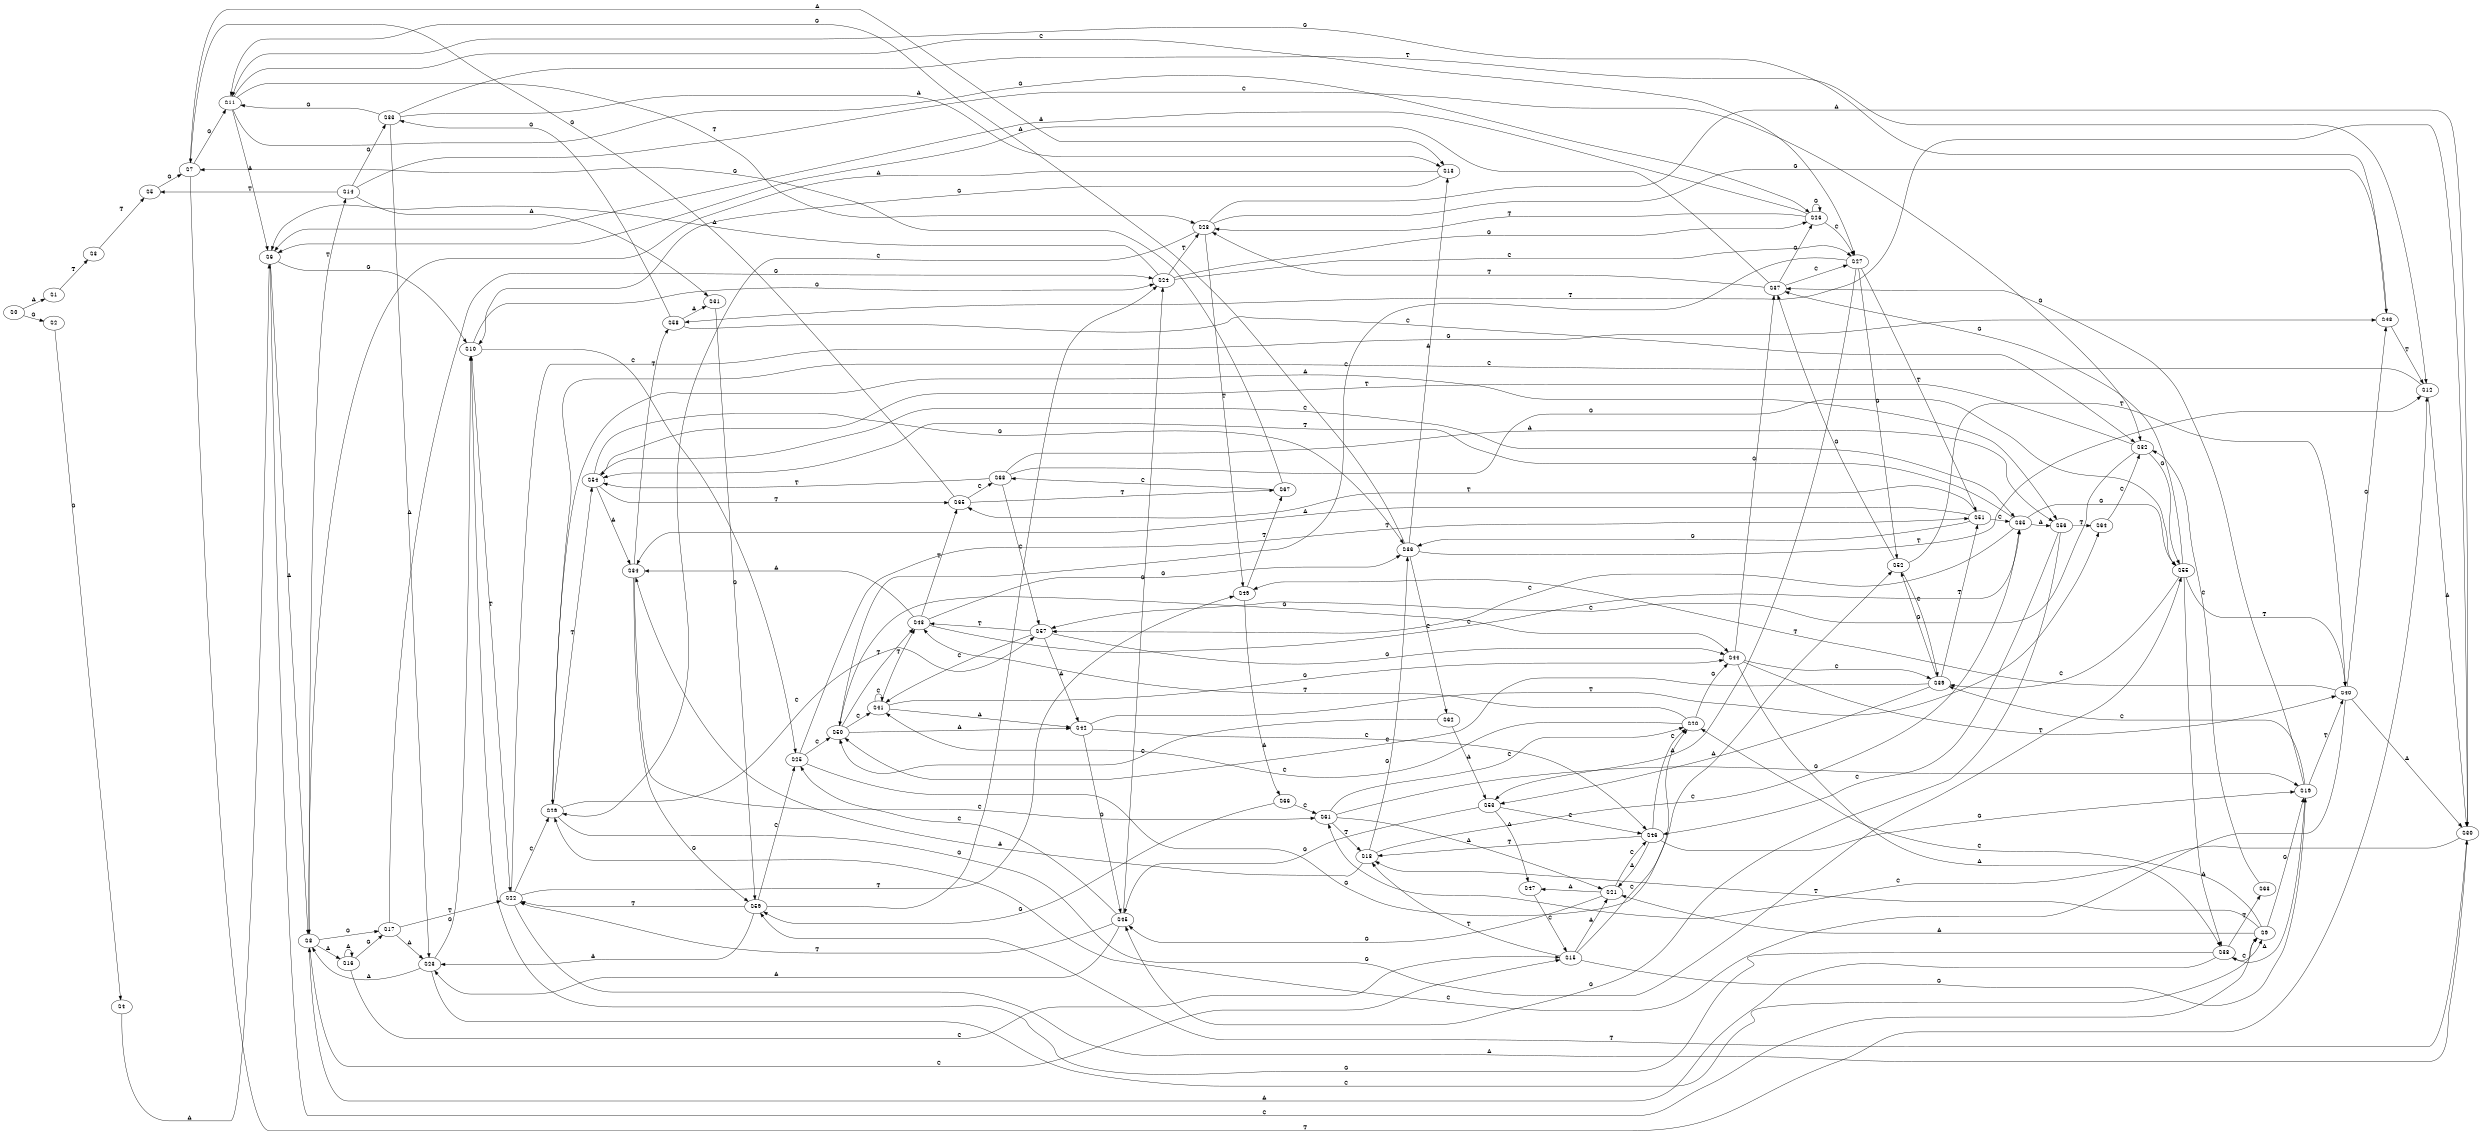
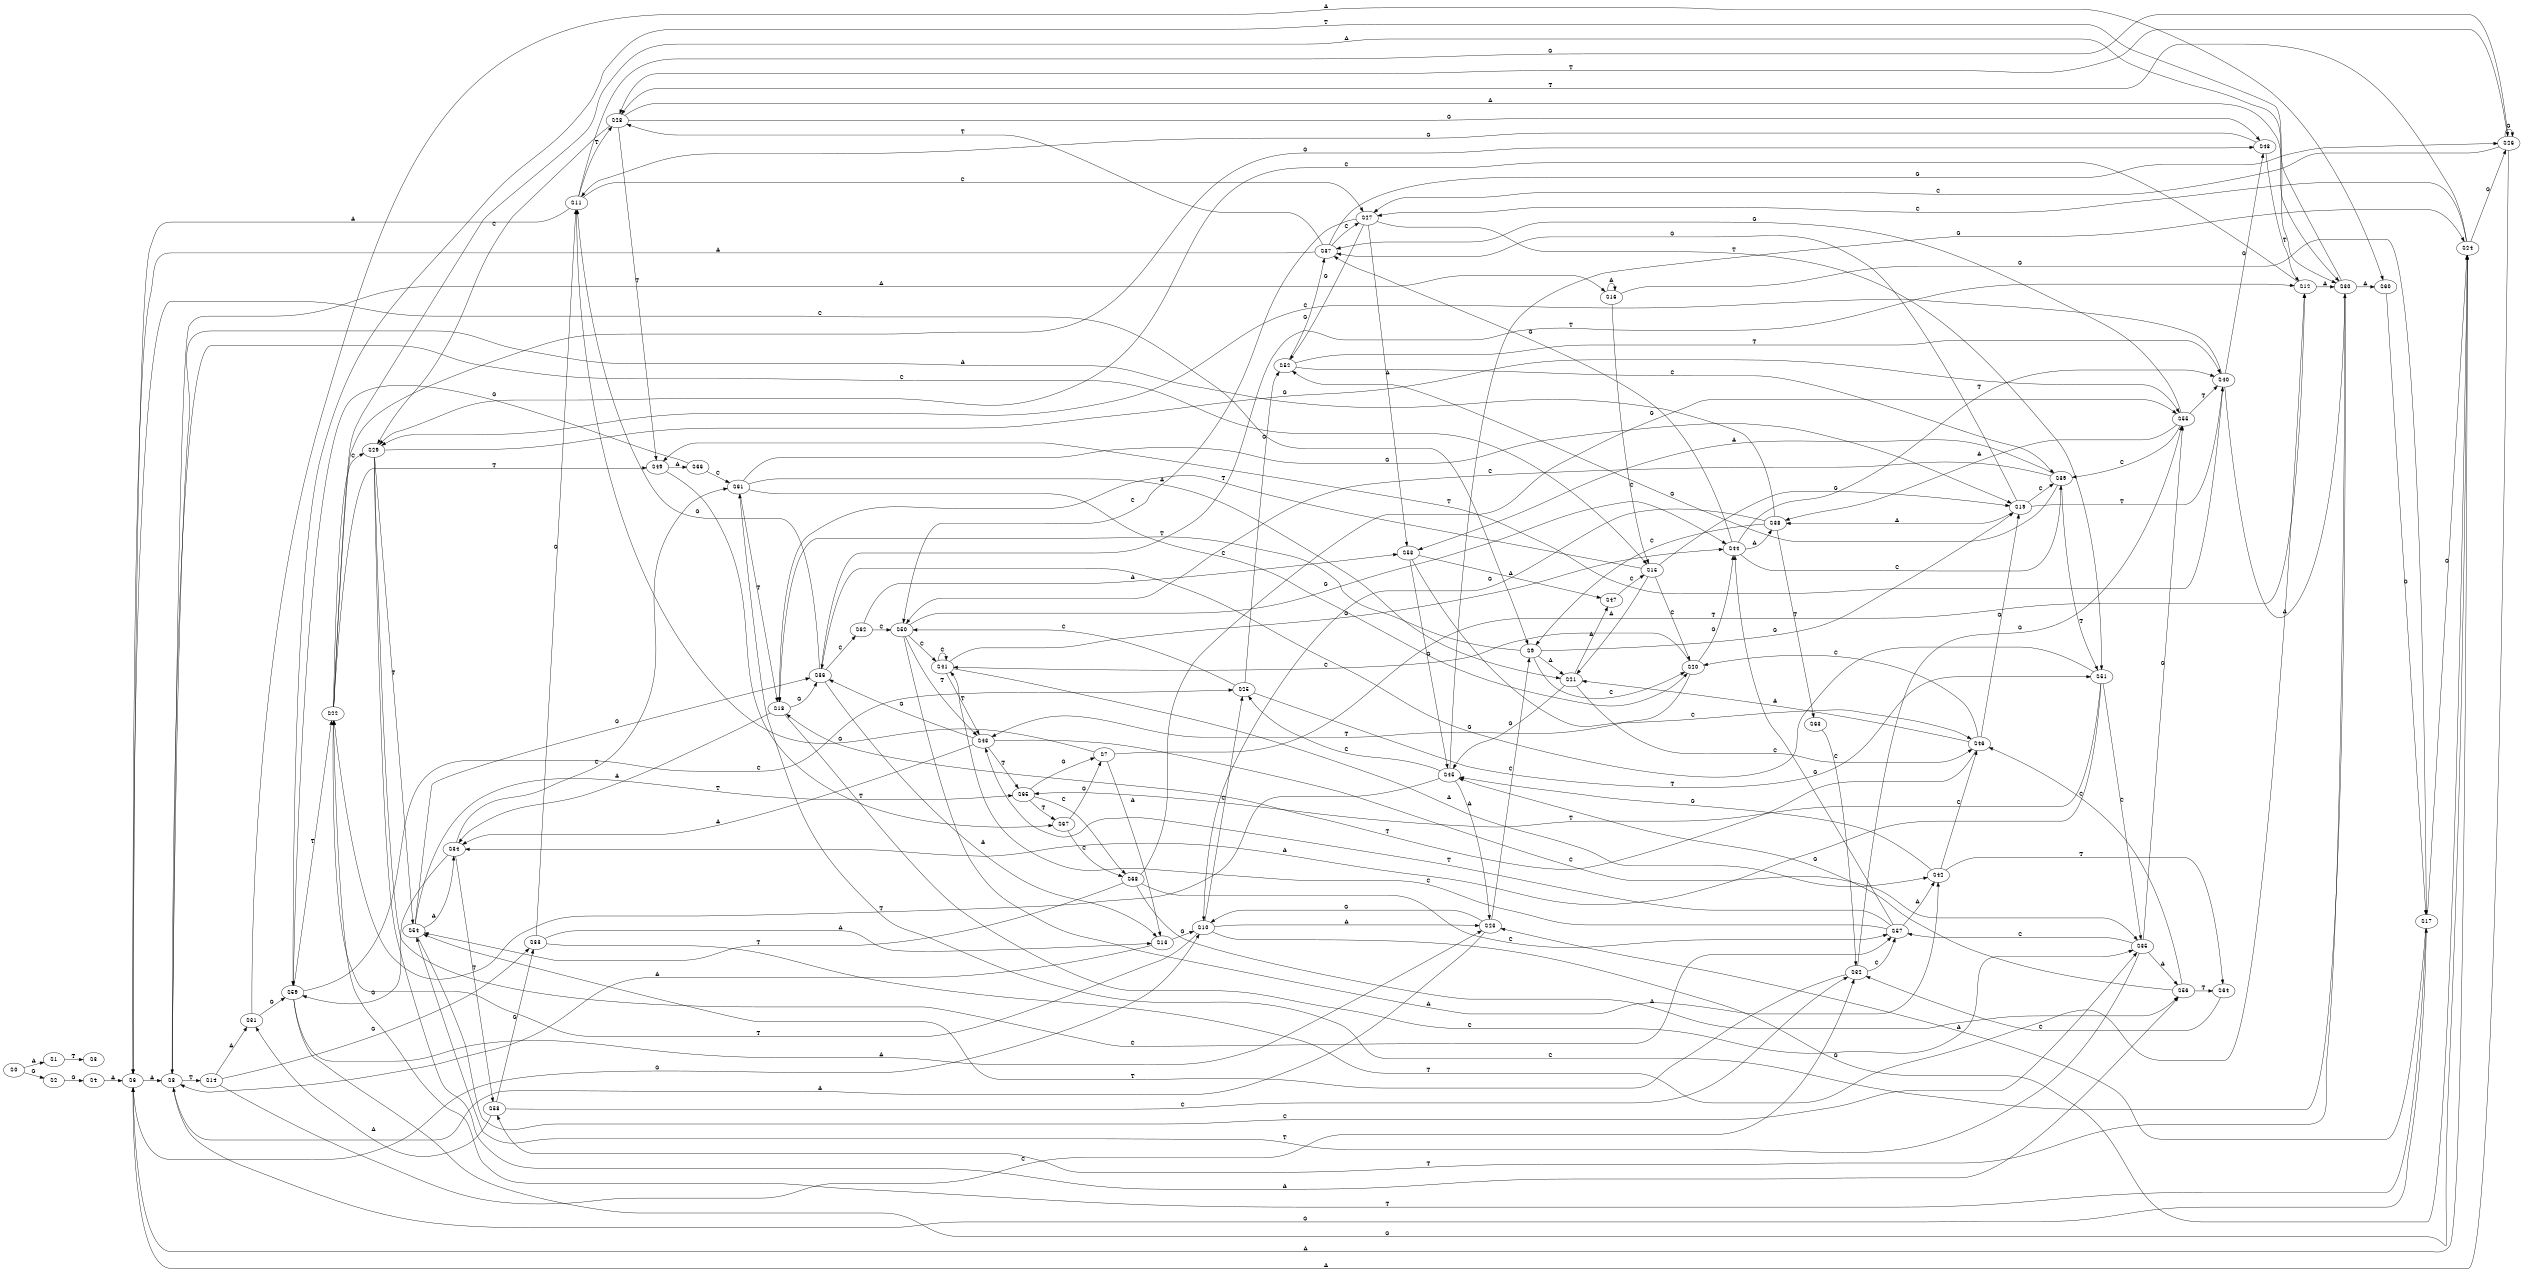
(150, 192) -> none
none -> (2386, 287)
(410, 539) -> (1345, 925)
